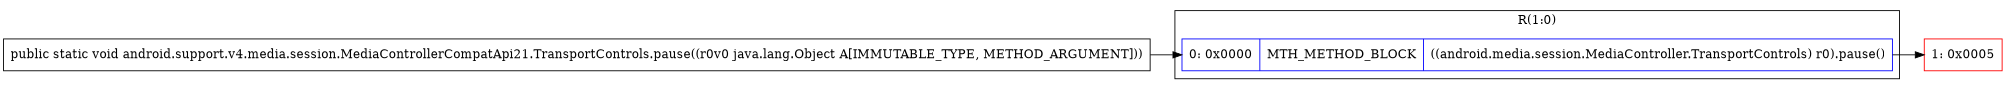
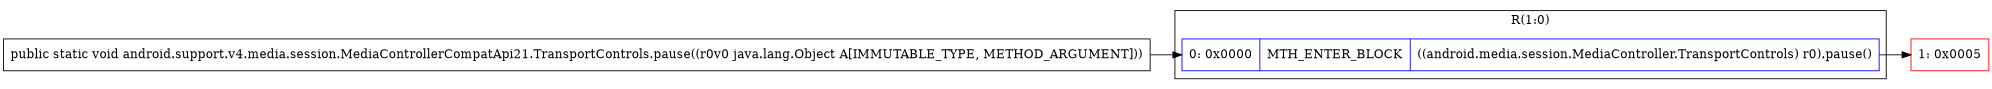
(1342, 54) -> (1335, 54)
